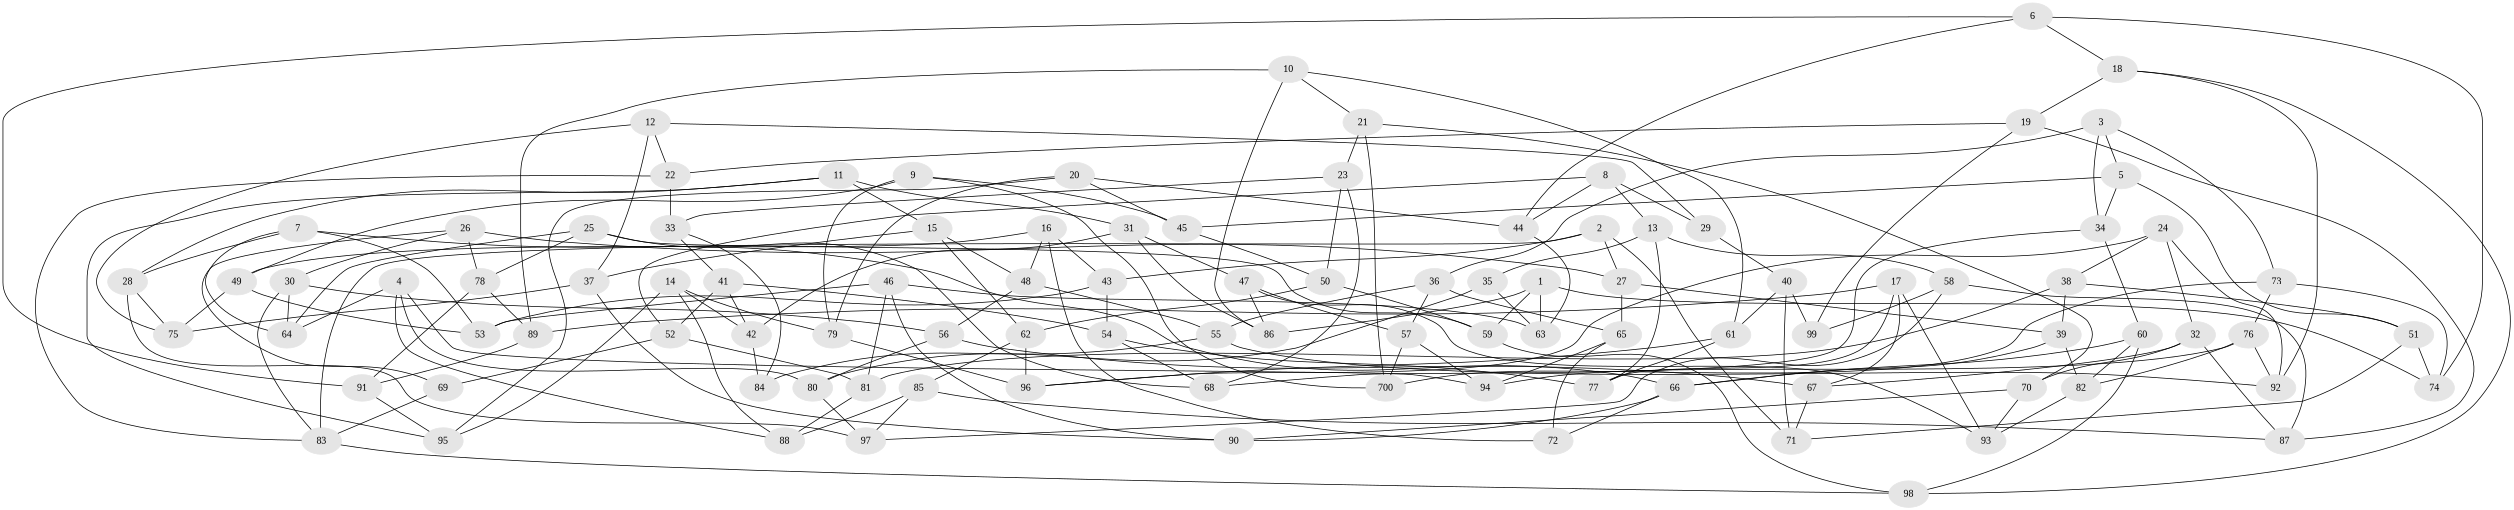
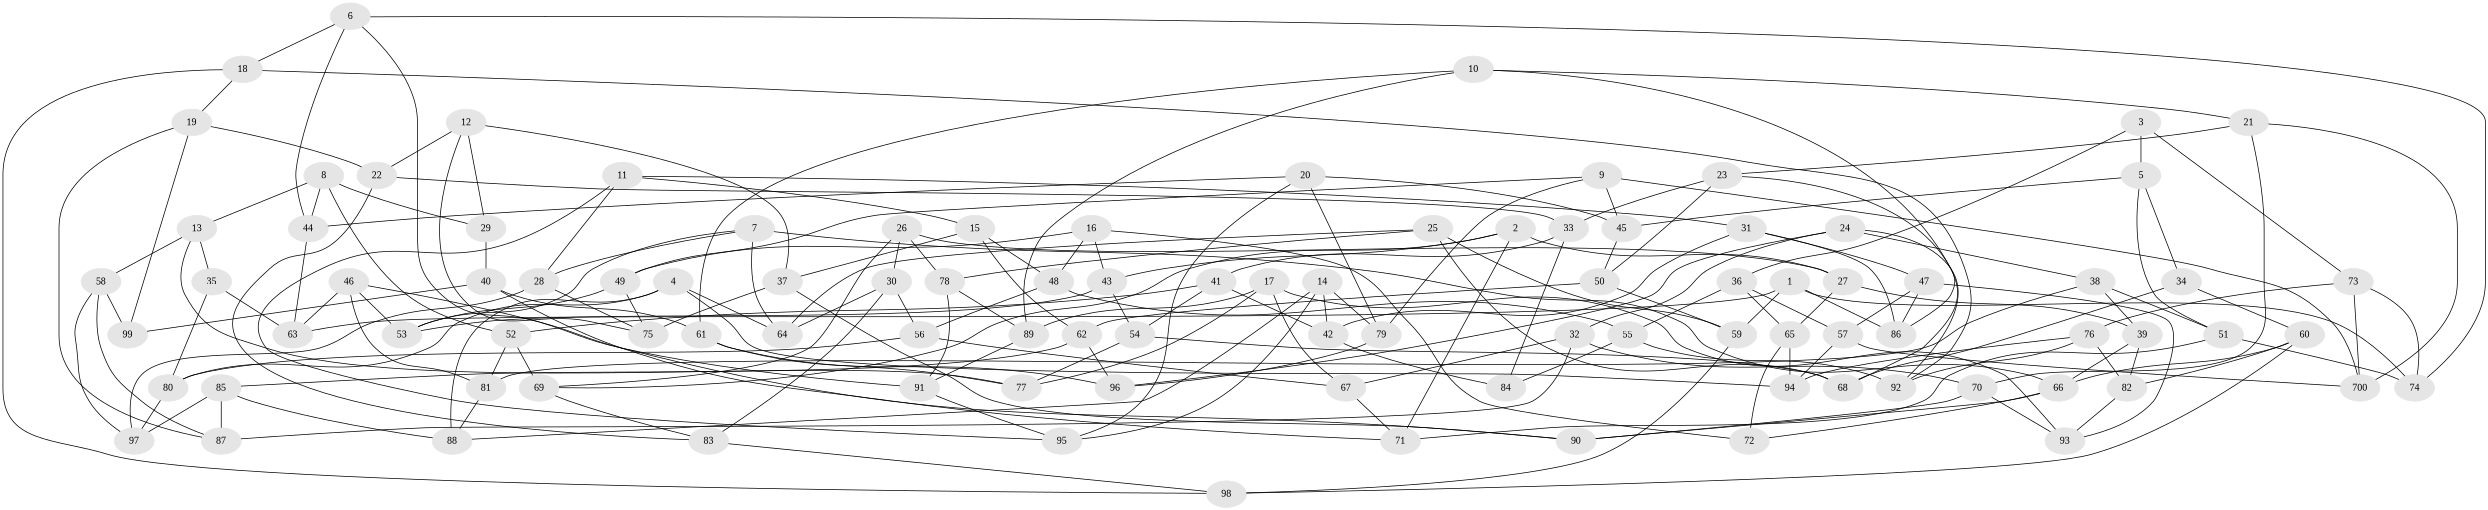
(2094, 171) -> none
(994, 244) -> (1076, 307)
